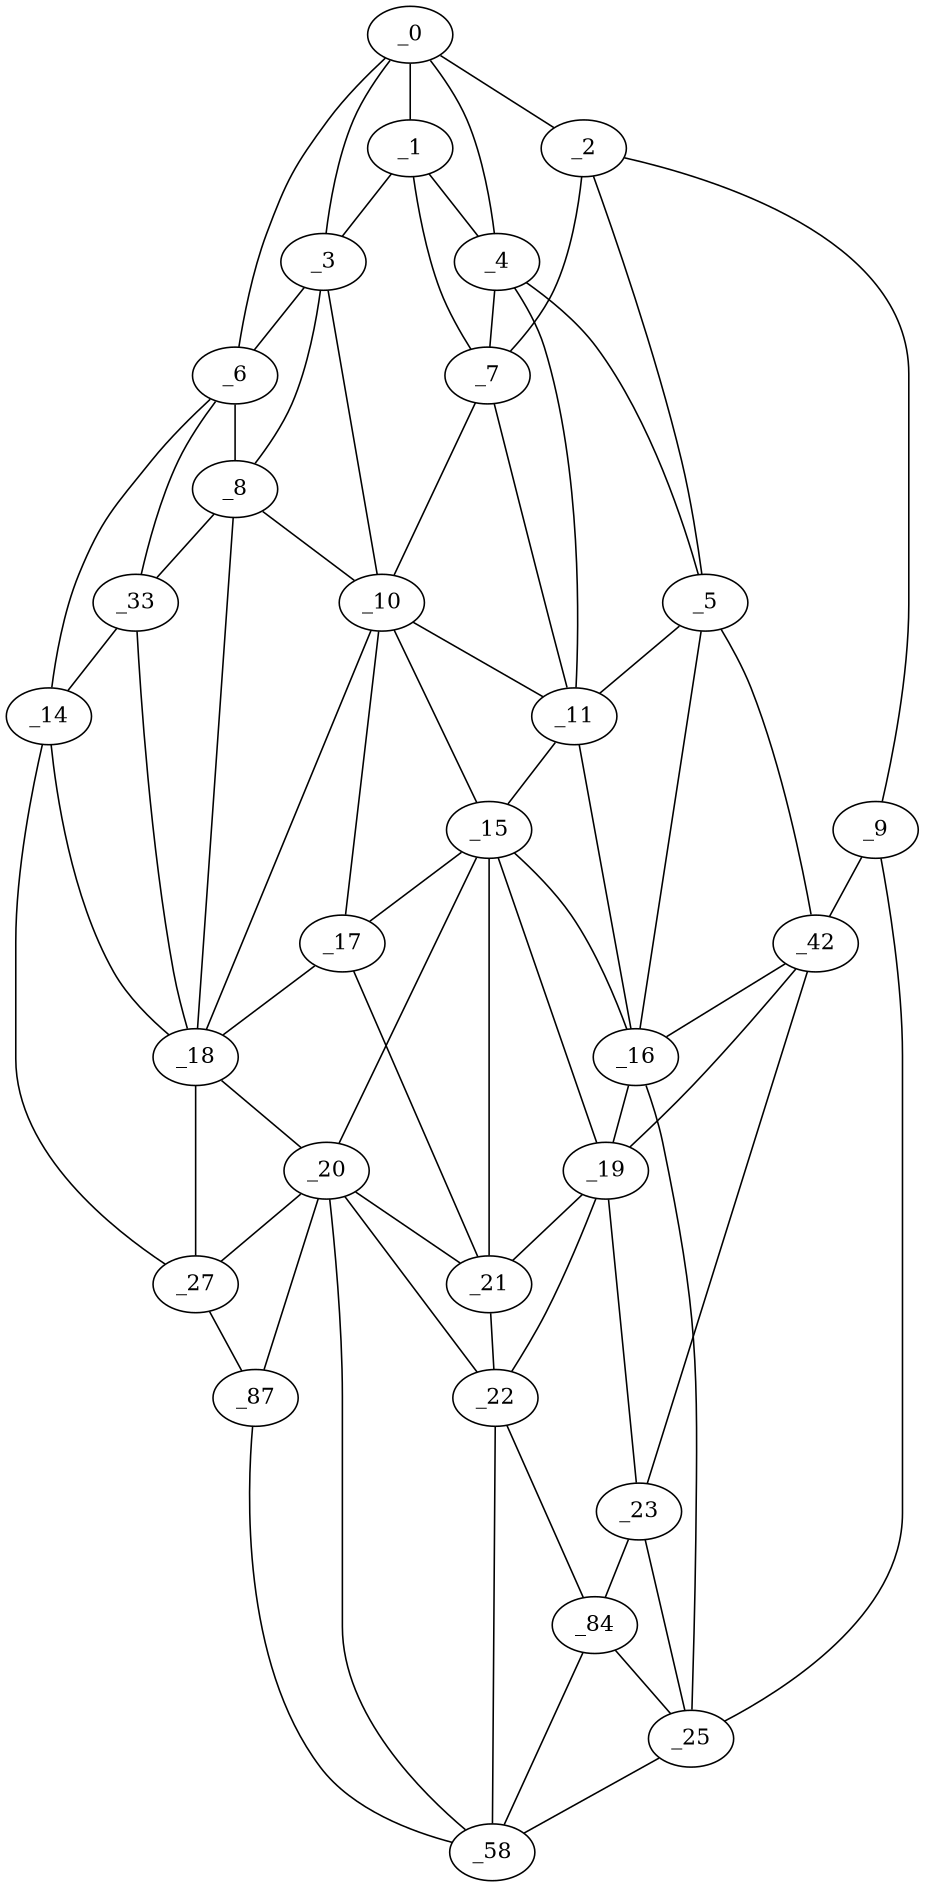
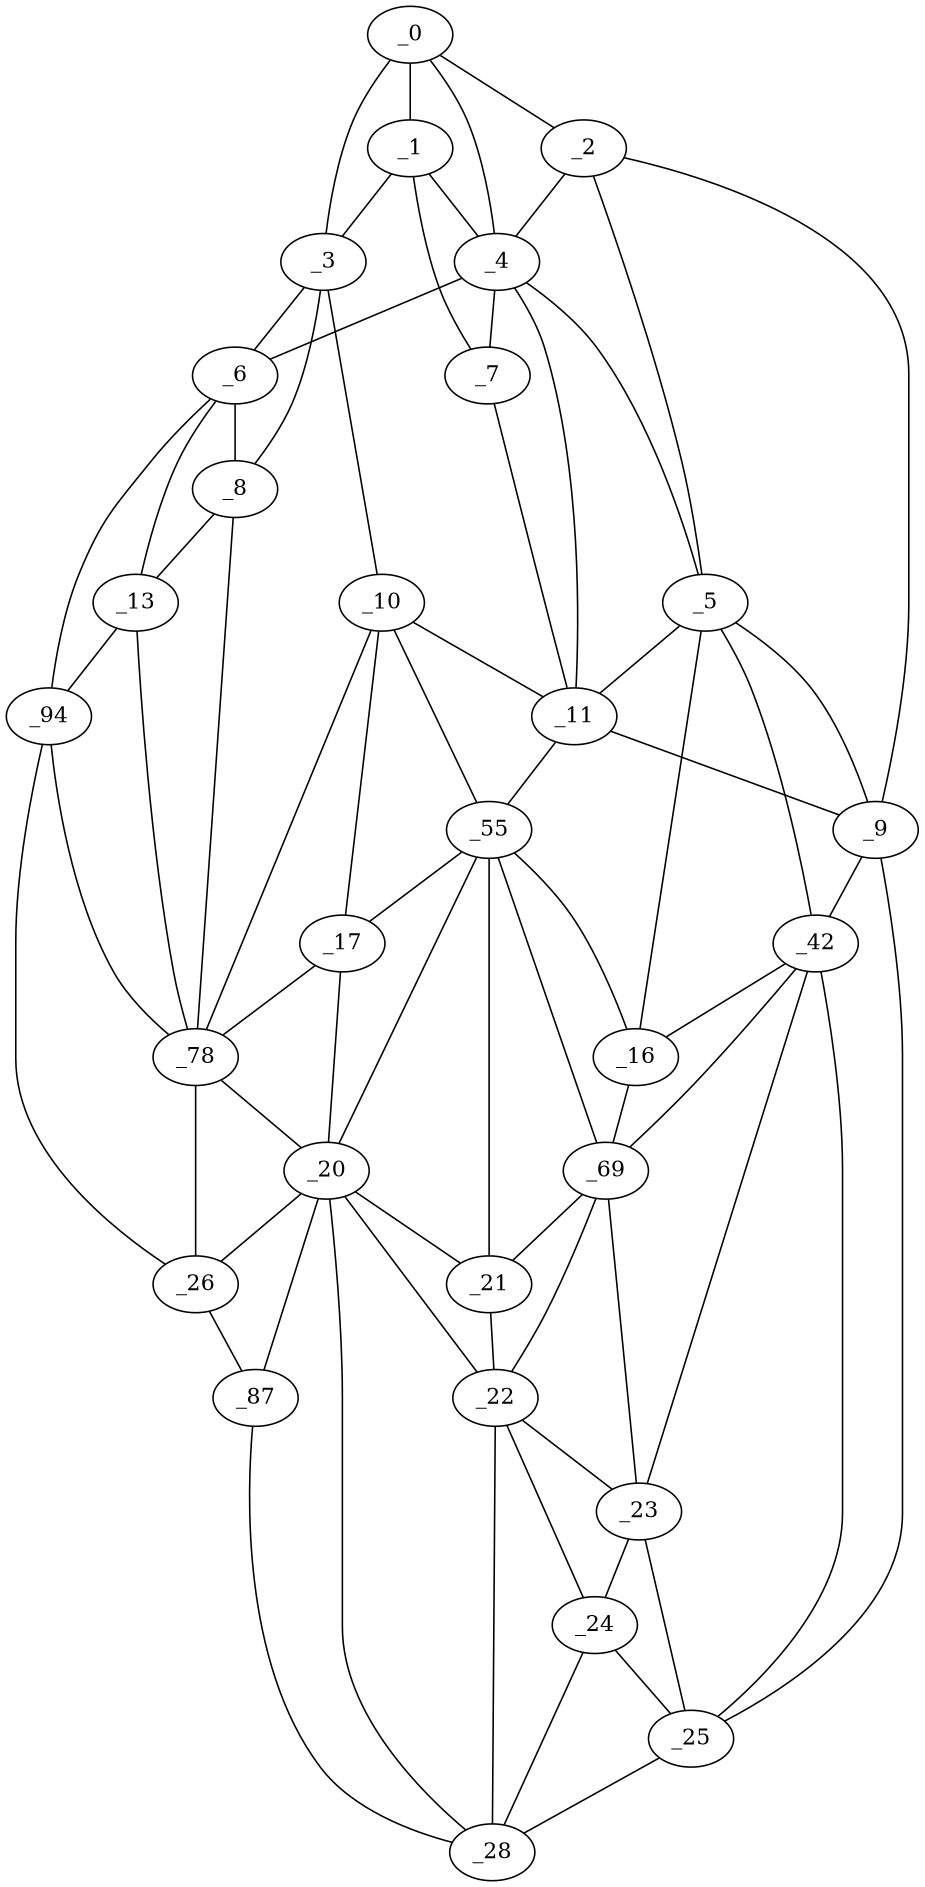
(285, 188) -> (366, 319)
(562, 271) -> (540, 205)
(435, 489) -> none
(309, 546) -> none
(136, 603) -> (136, 603)
none -> (819, 699)
(49, 716) -> (49, 716)
(489, 830) -> (489, 830)
(605, 887) -> (725, 773)
(196, 1057) -> (196, 1057)
(416, 1114) -> (334, 1057)
(606, 1171) -> (606, 1171)
(196, 1284) -> (196, 1284)
(696, 1395) -> (843, 1364)
none -> (567, 1455)
(595, 1625) -> (595, 1625)
(492, 1852) -> (492, 1852)
